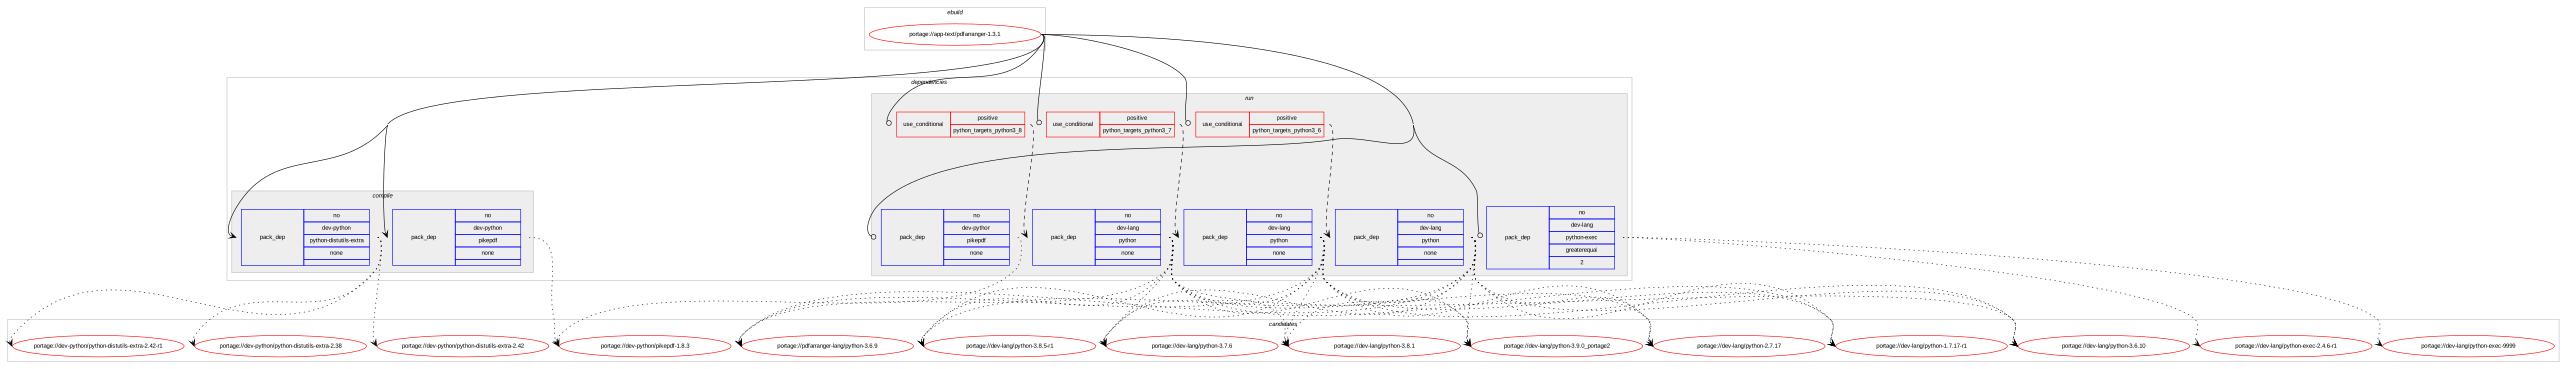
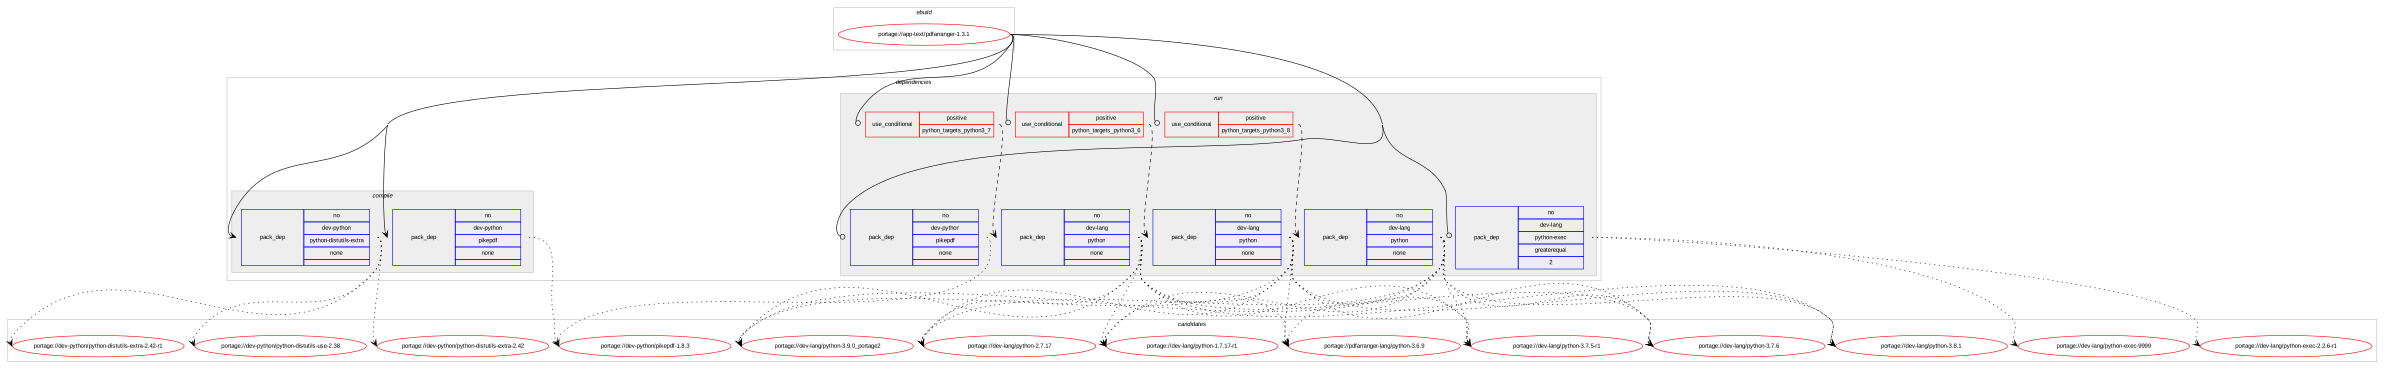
(281, 346) -> (281, 346)
(1010, 346) -> (1557, 346)
(2104, 346) -> none
(2286, 346) -> (2286, 346)
